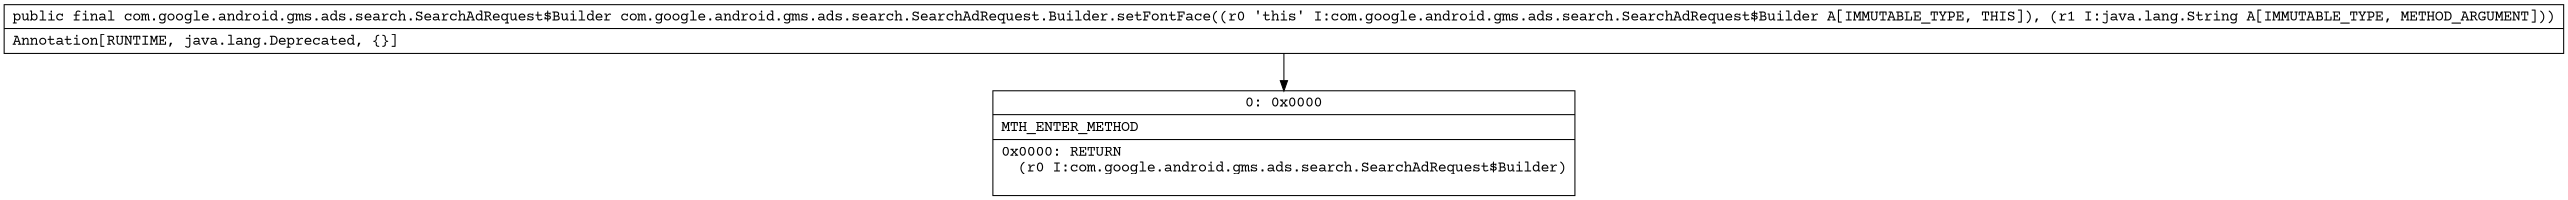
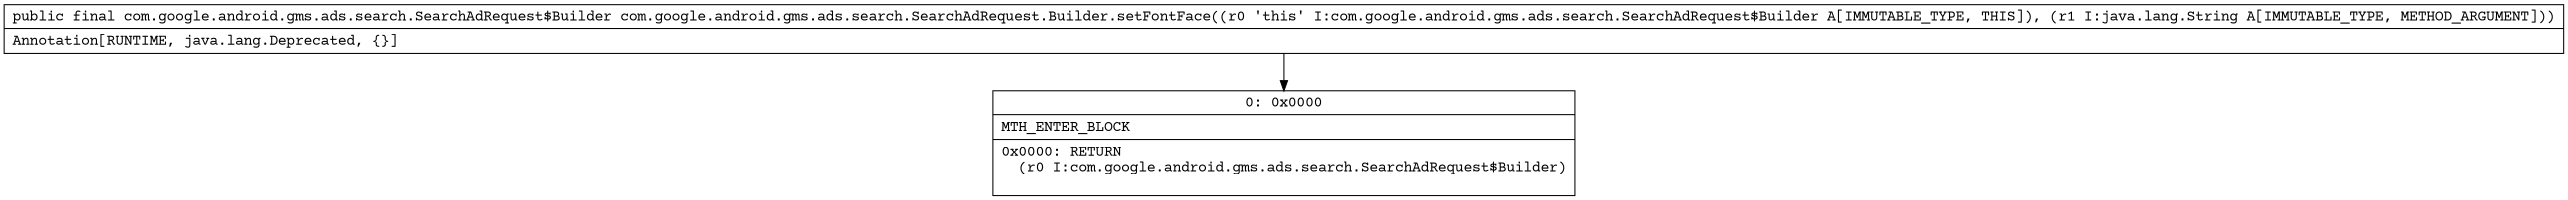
(1070, 127) -> (1066, 127)
